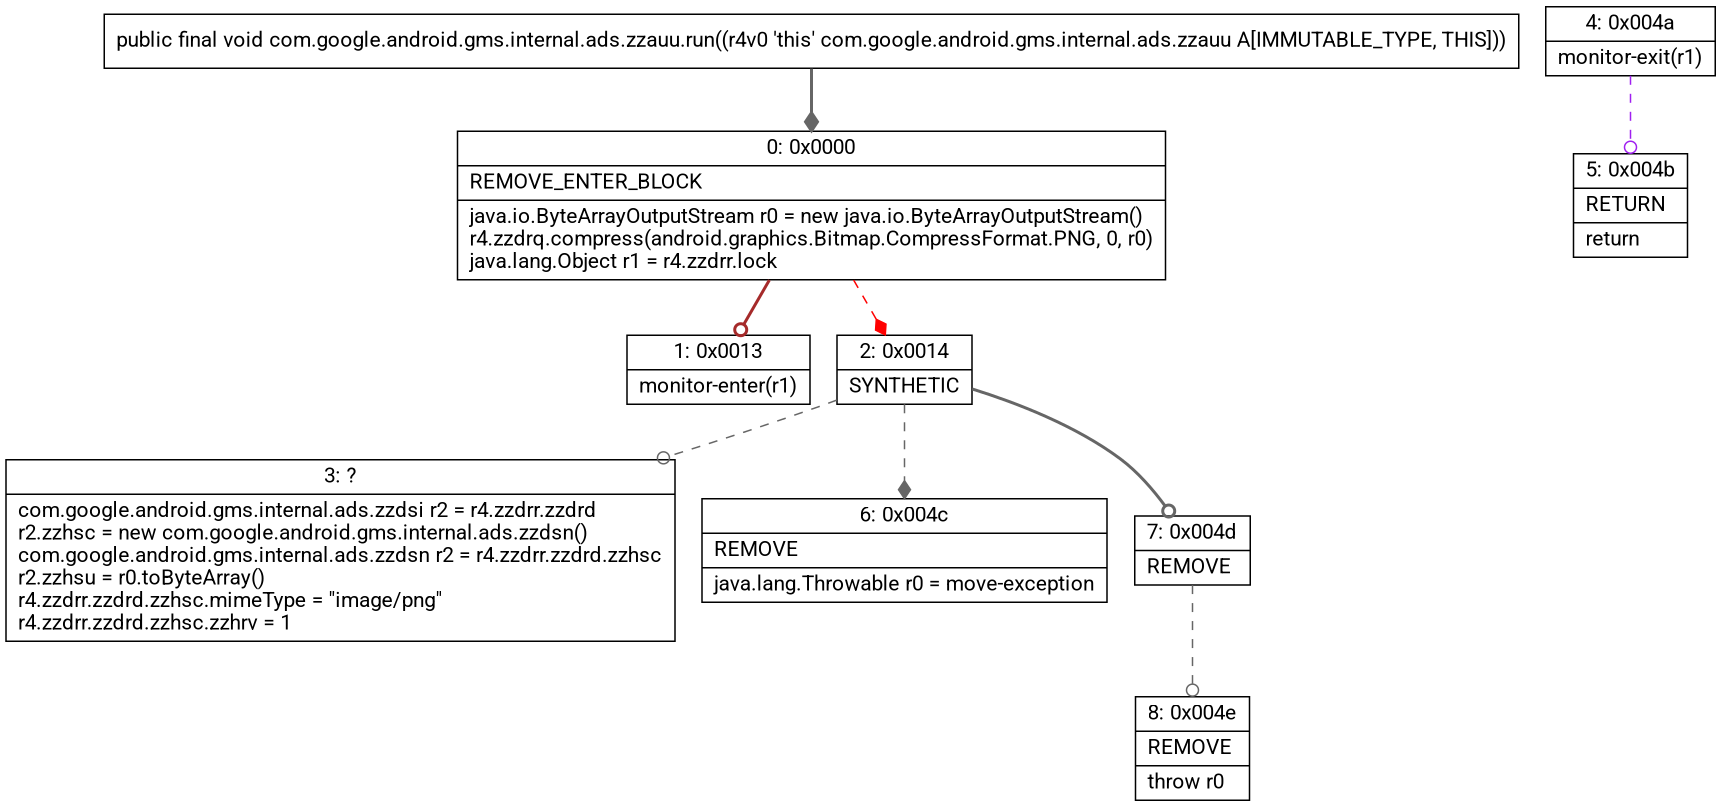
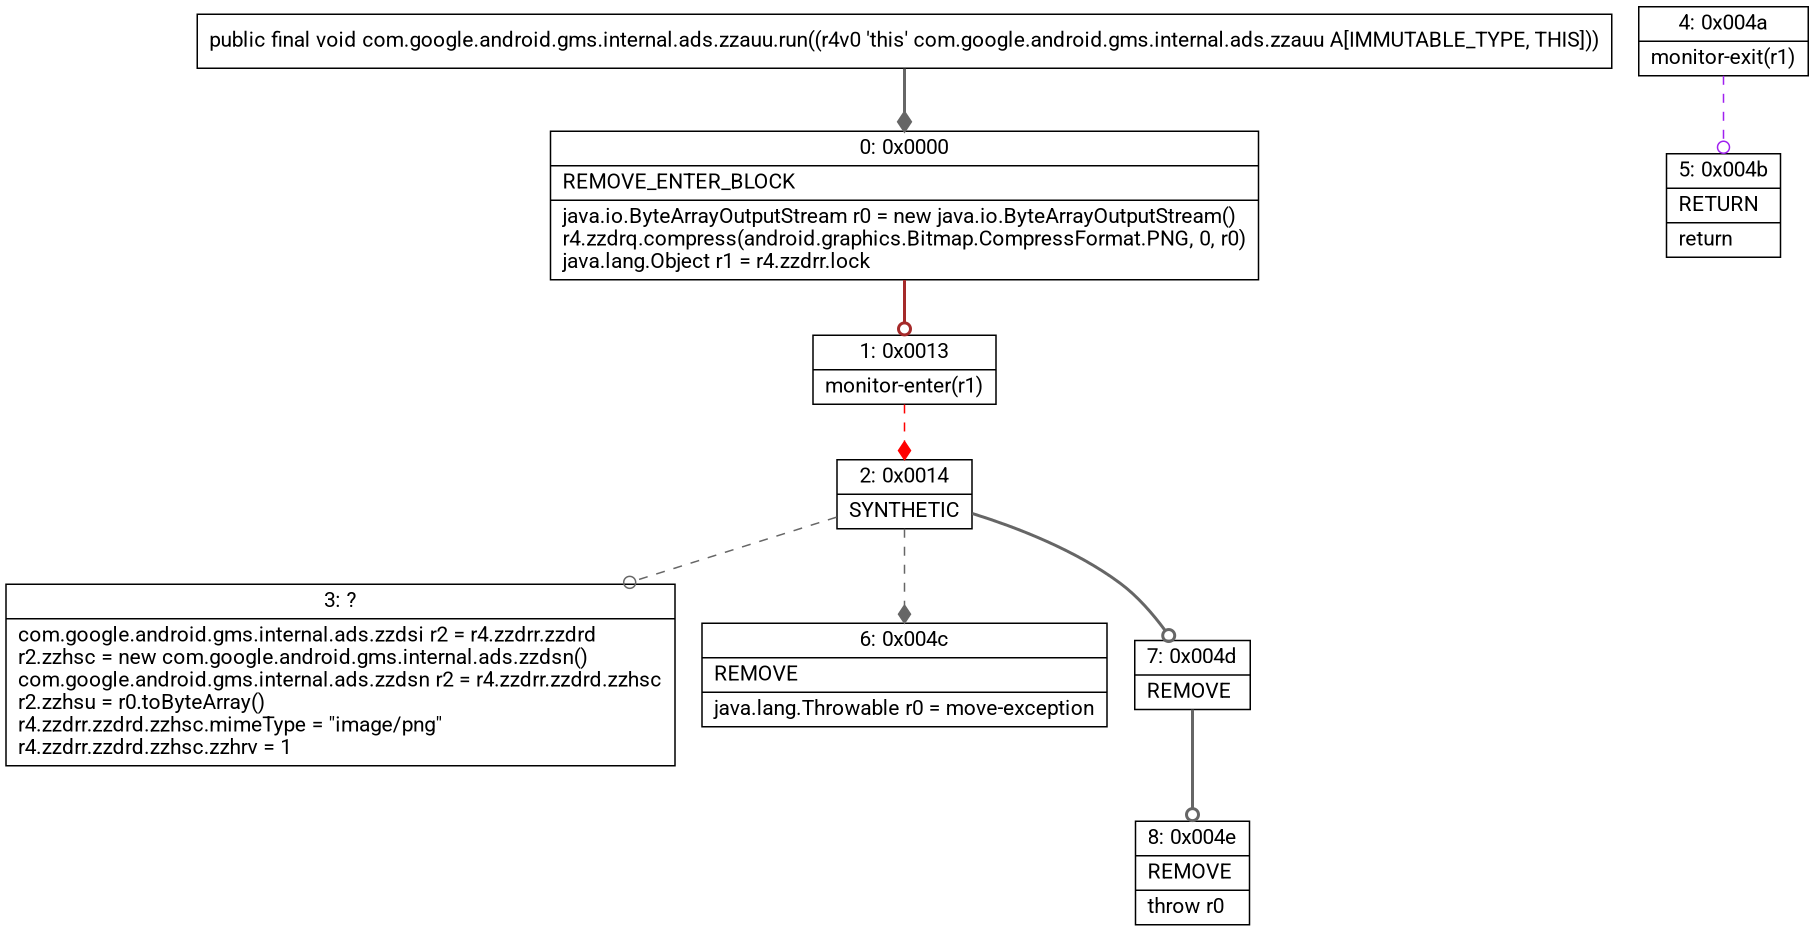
(865, 300) -> (904, 423)
(1192, 634) -> (1192, 759)
